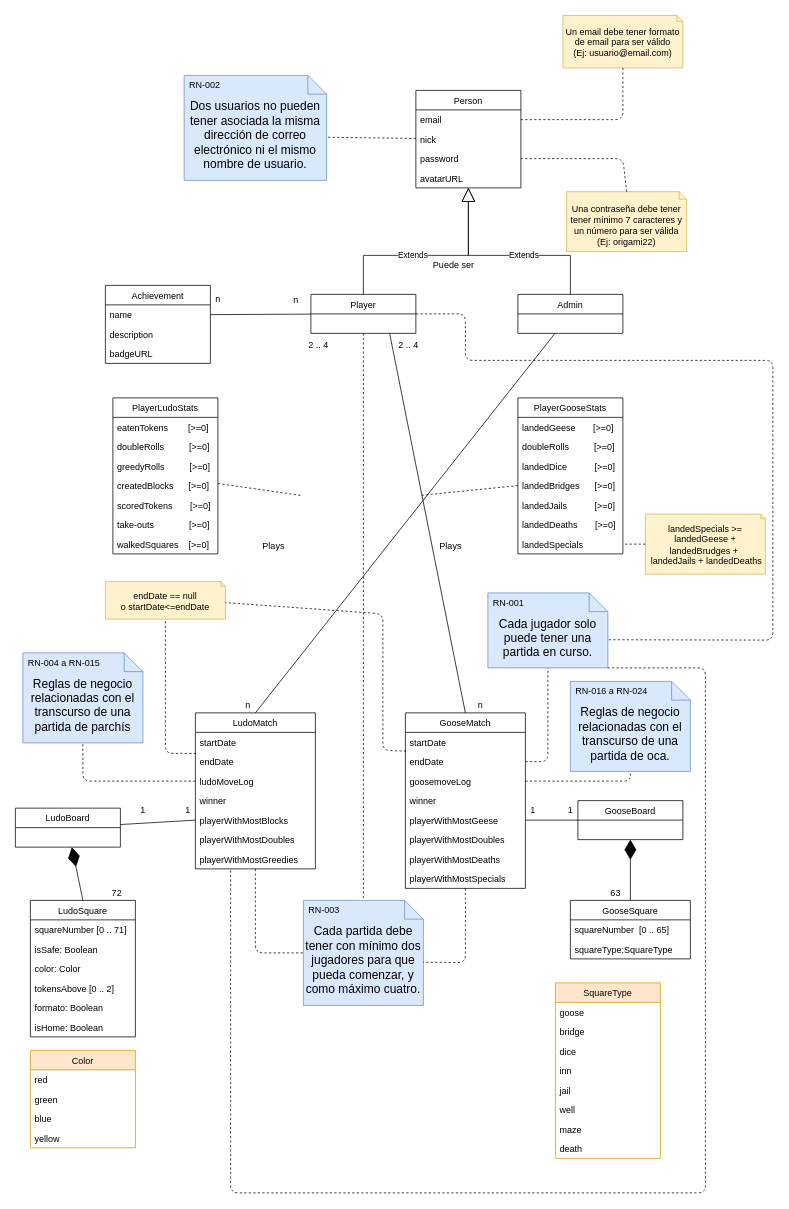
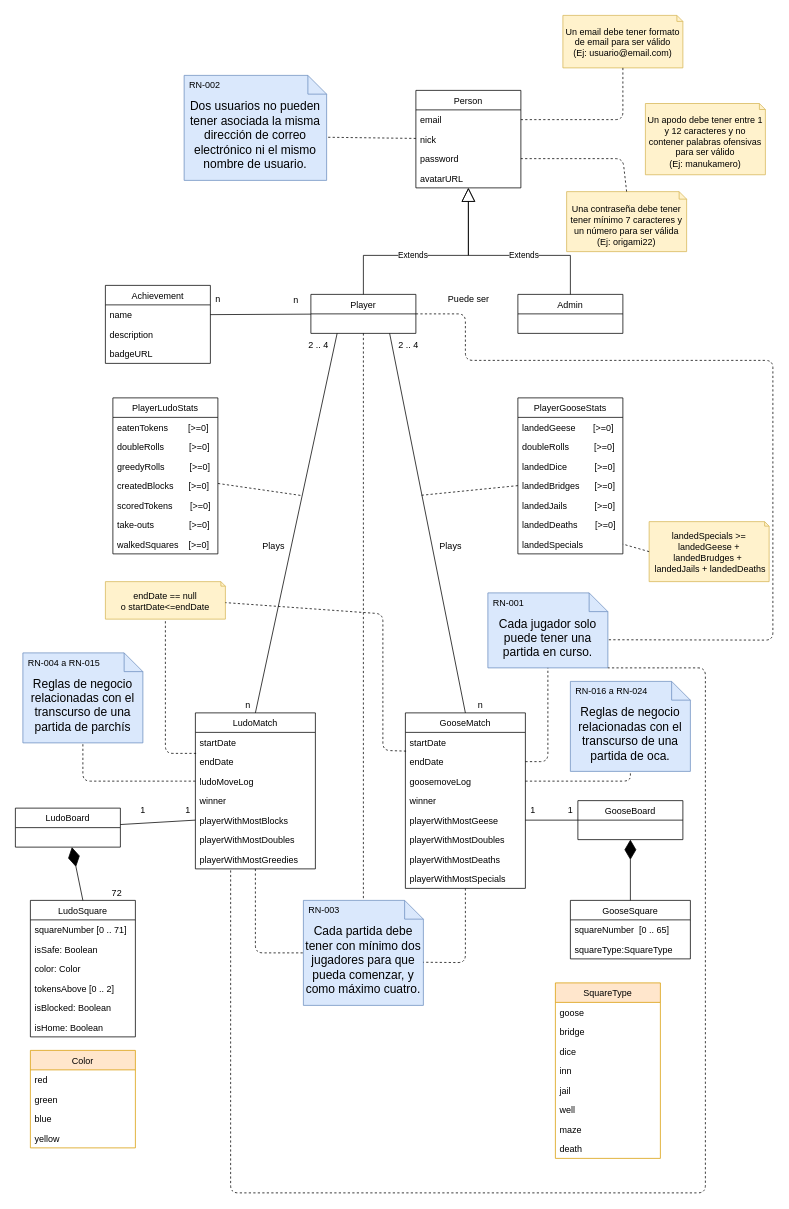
none -> (705, 139)
(453, 265) -> (468, 299)
(406, 522) -> (296, 522)
(705, 544) -> (709, 552)
(615, 893) -> none
(71, 1008) -> (74, 1008)
